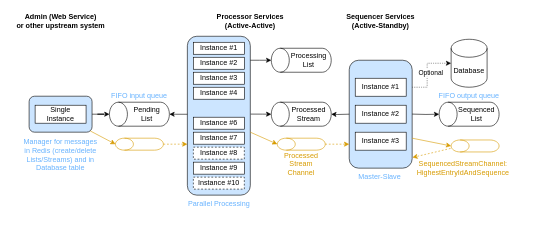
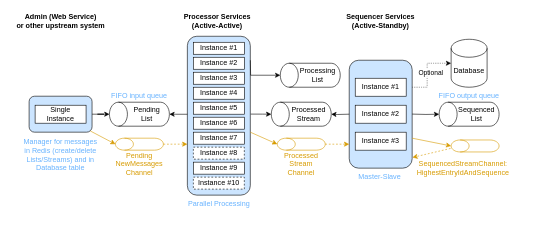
(251, 21) -> (218, 21)
(302, 60) -> (311, 75)
none -> (219, 108)
none -> (140, 164)
